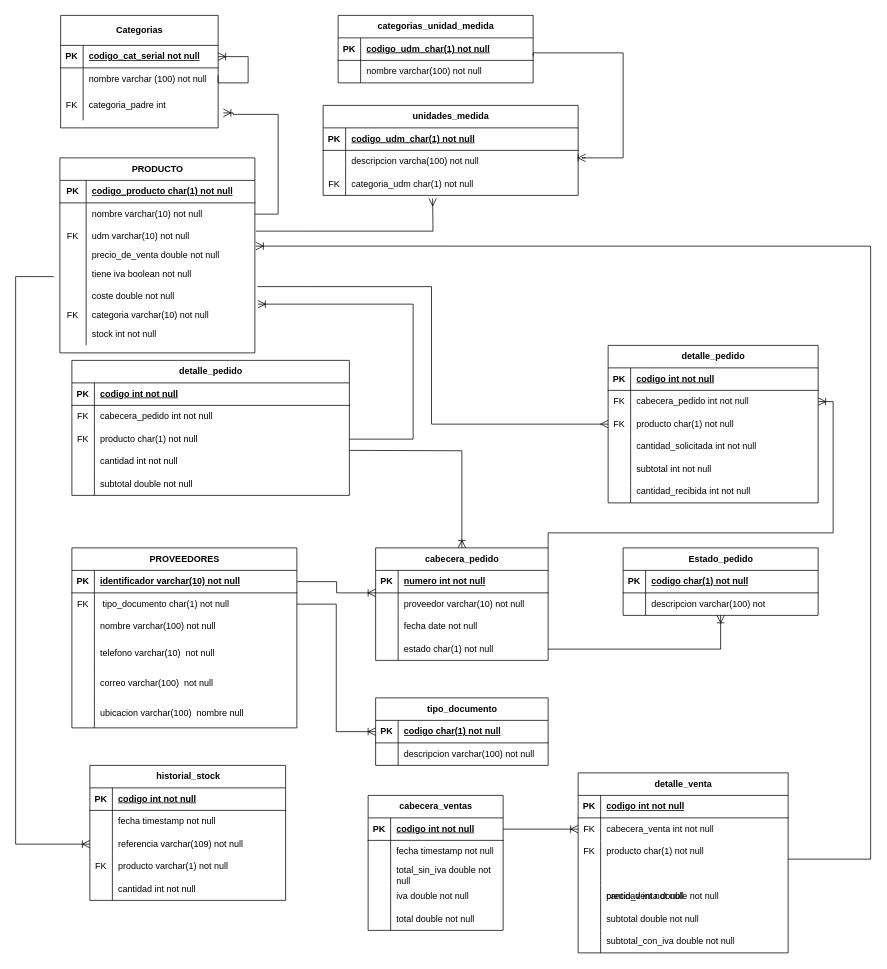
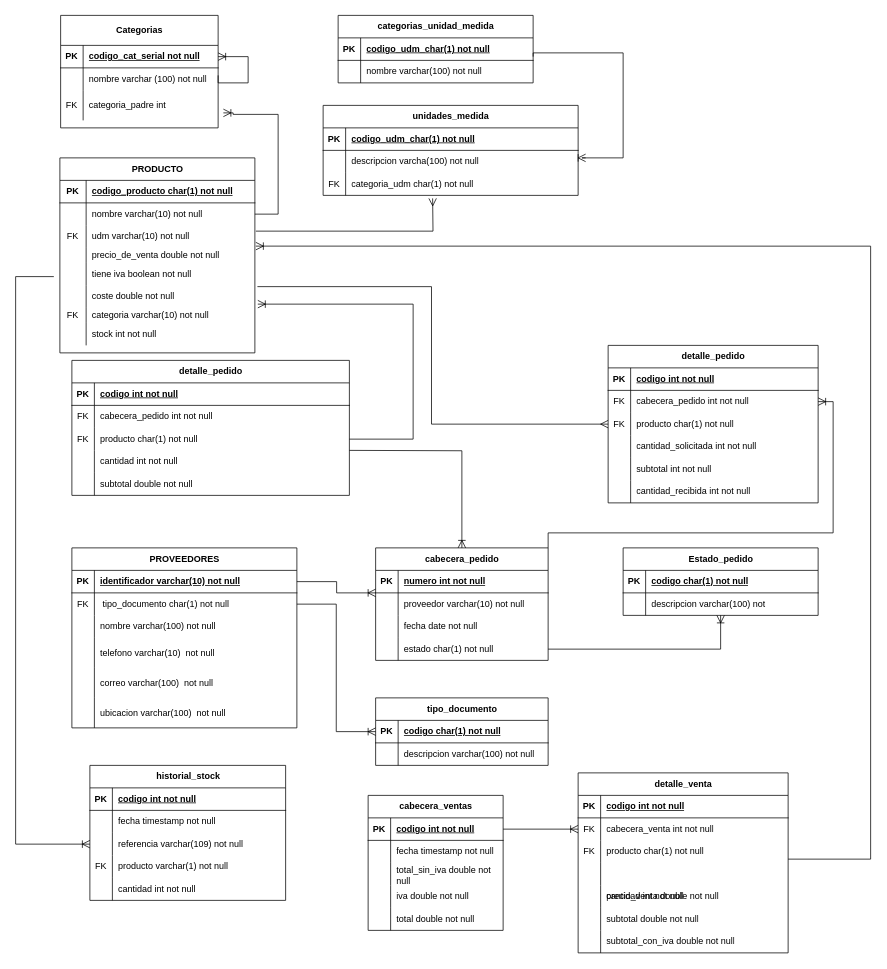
(180, 713) -> (173, 713)
